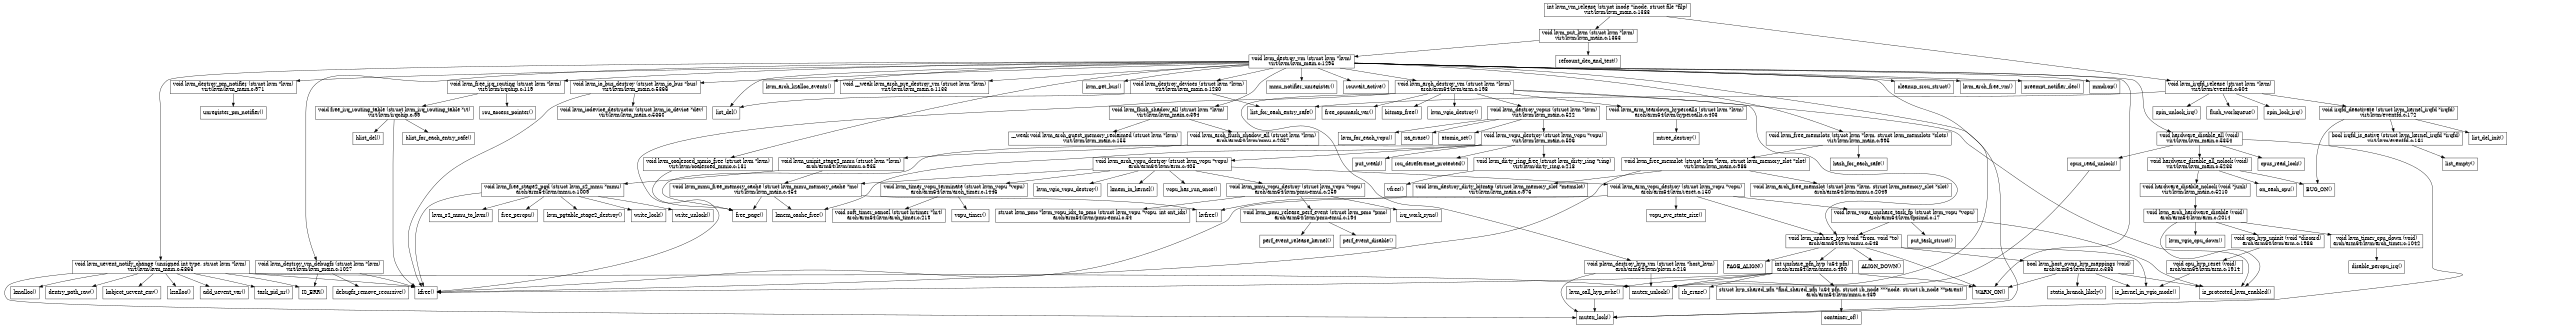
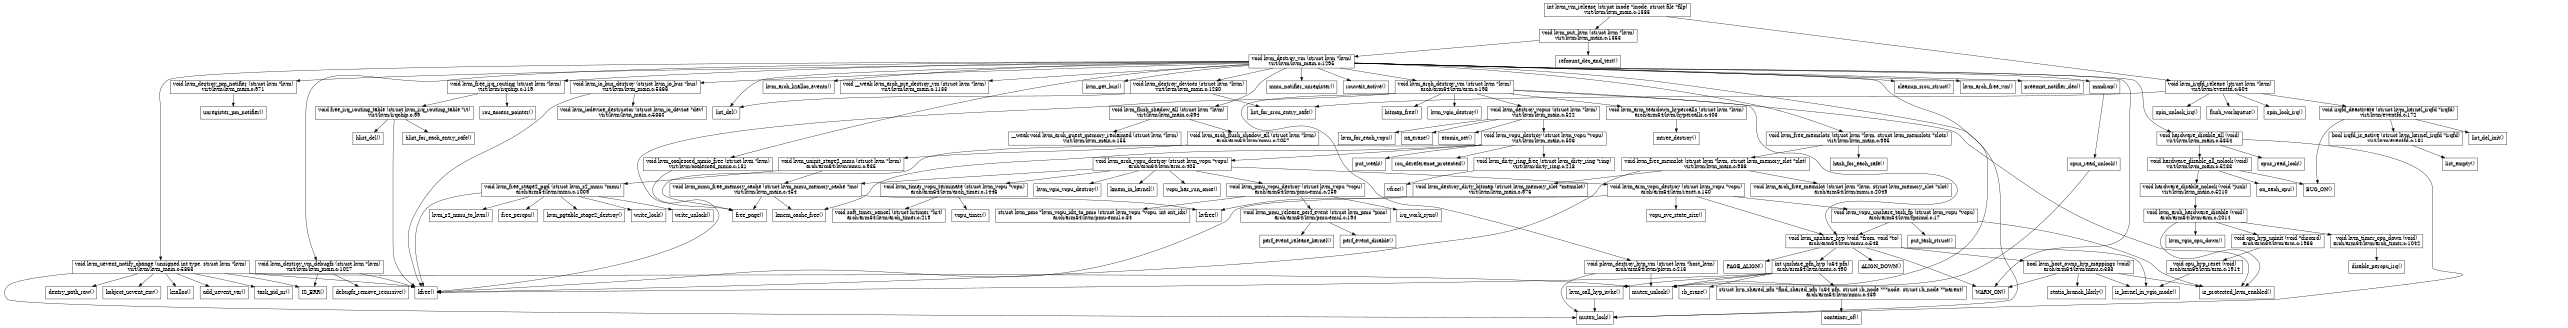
(1282, 113) -> (1282, 113)
(1349, 113) -> none
(2148, 151) -> (2100, 124)
(1911, 278) -> none
(25, 293) -> none
